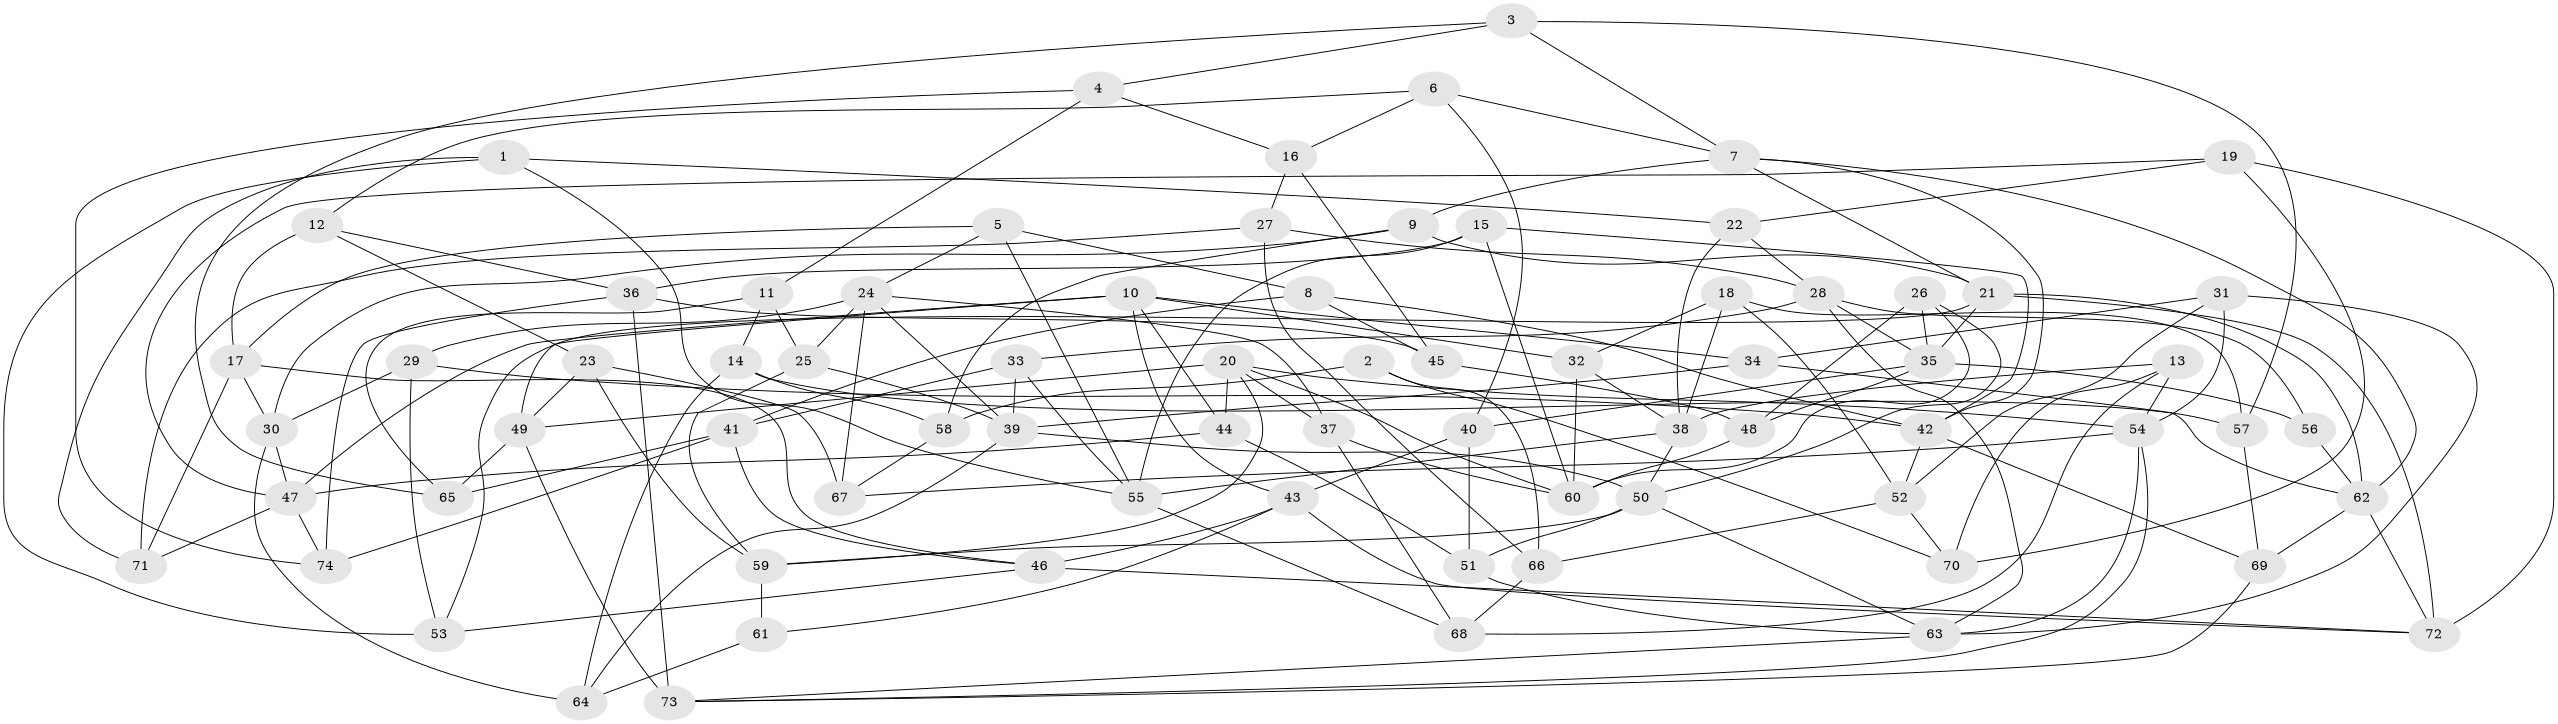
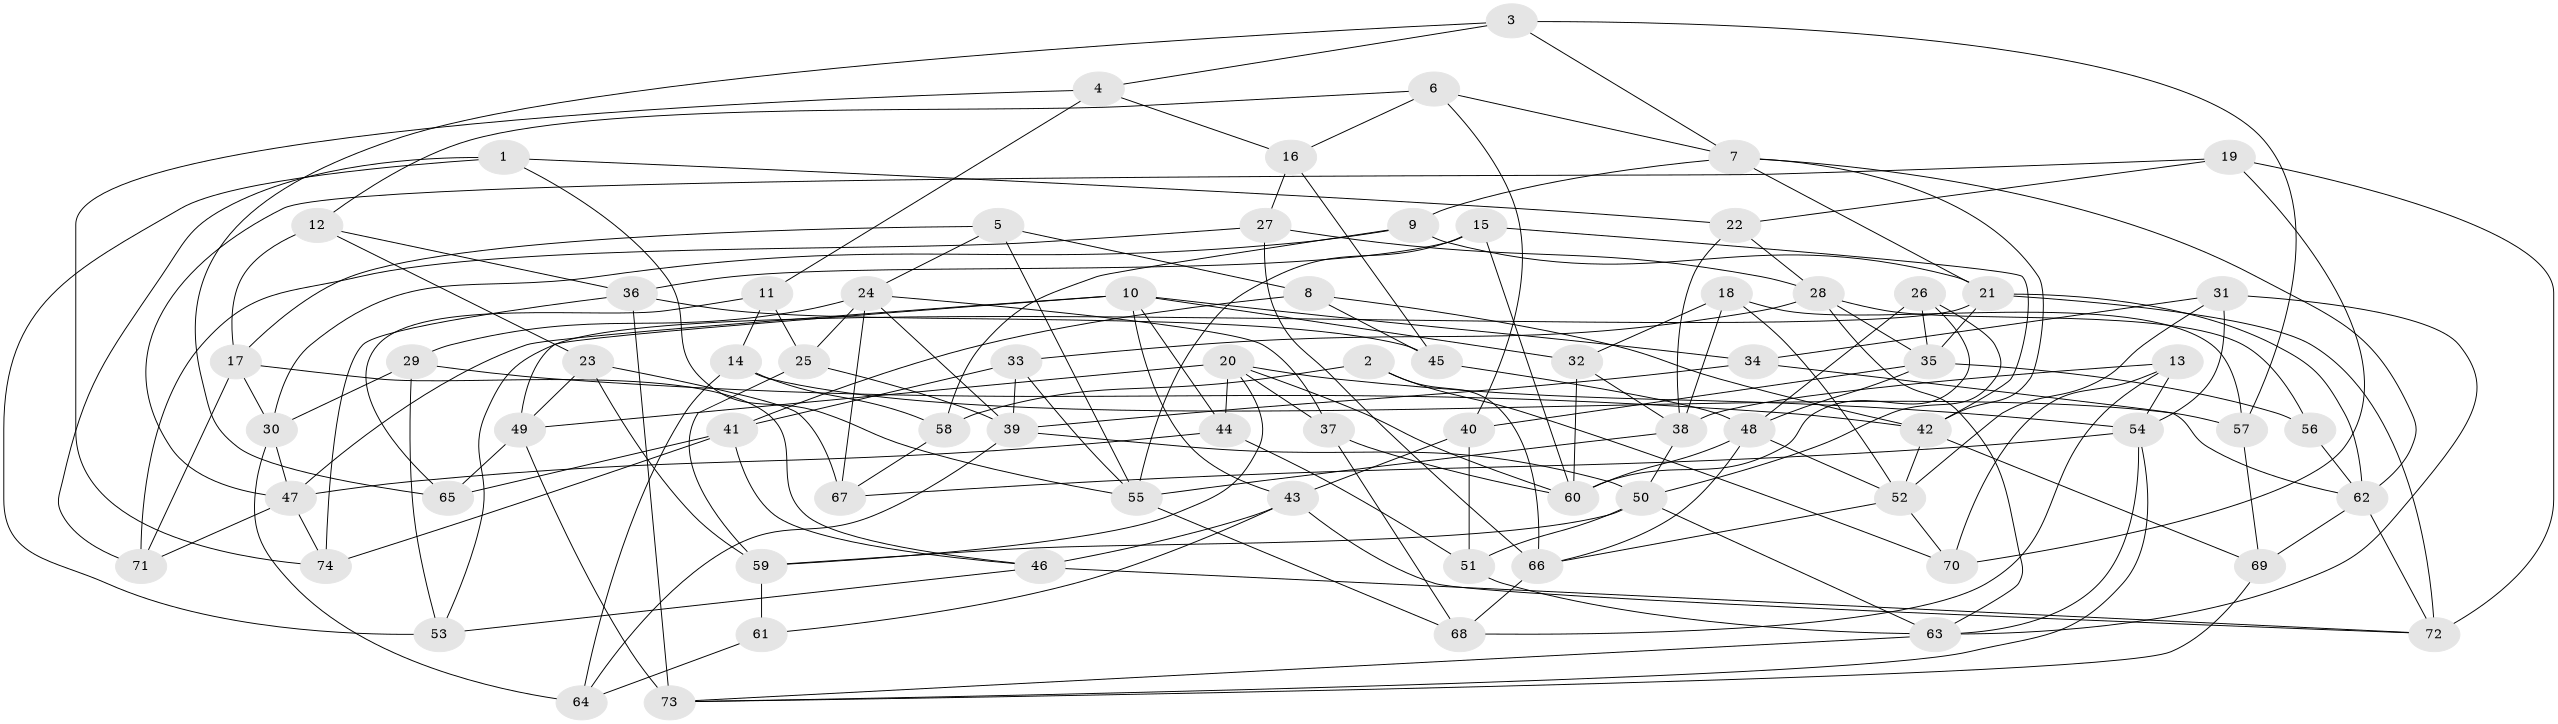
none -> (1825, 464)
none -> (1663, 523)
